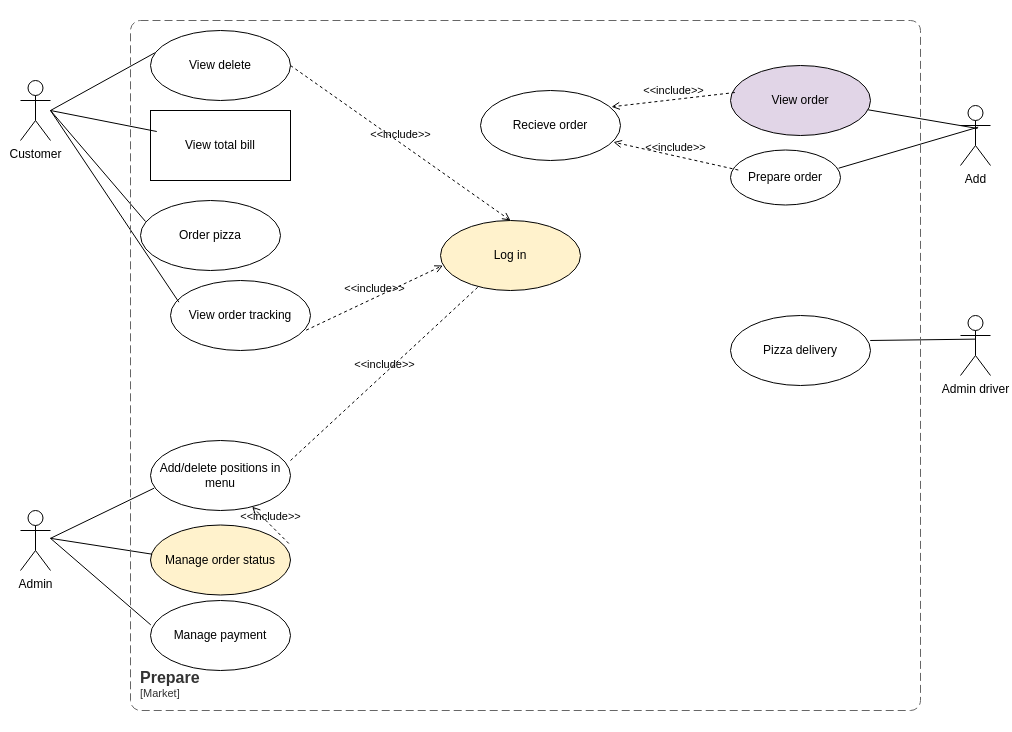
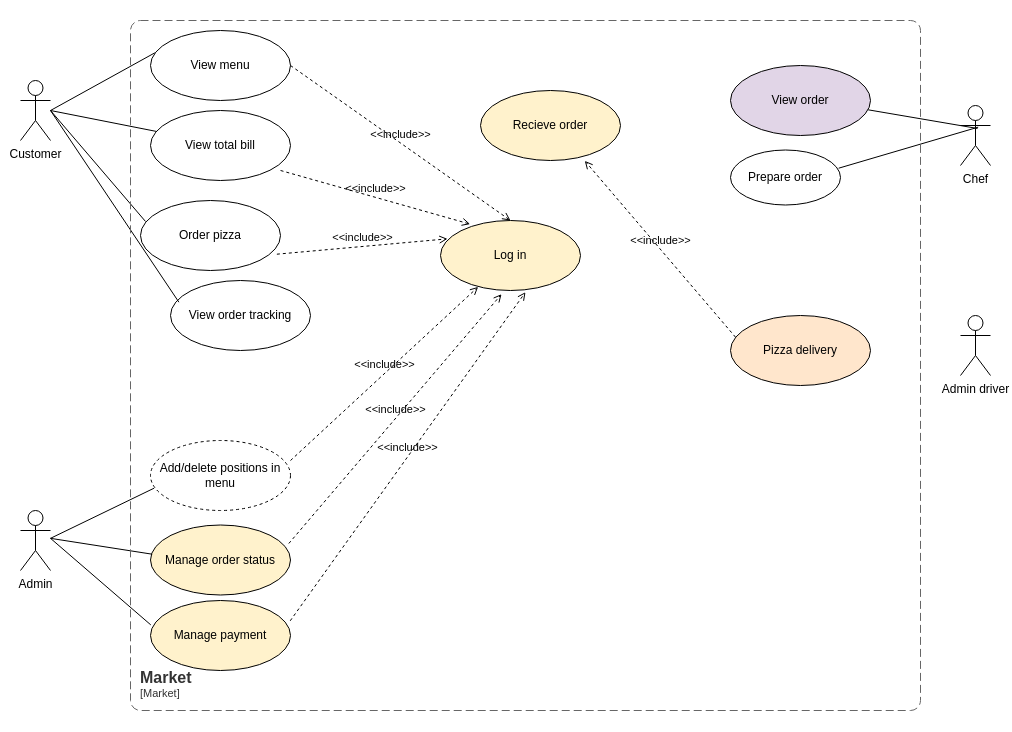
(221, 66) -> (221, 66)
(675, 99) -> none
(551, 126) -> (551, 126)
(221, 146) -> (221, 146)
(677, 156) -> none
(976, 180) -> (976, 180)
none -> (374, 197)
none -> (361, 247)
none -> (661, 250)
(474, 290) -> (474, 290)
(373, 299) -> none
(922, 340) -> none
(801, 351) -> (801, 351)
none -> (407, 458)
(221, 476) -> (221, 476)
(272, 526) -> (394, 420)
(221, 636) -> (221, 636)
(165, 686) -> (165, 686)
